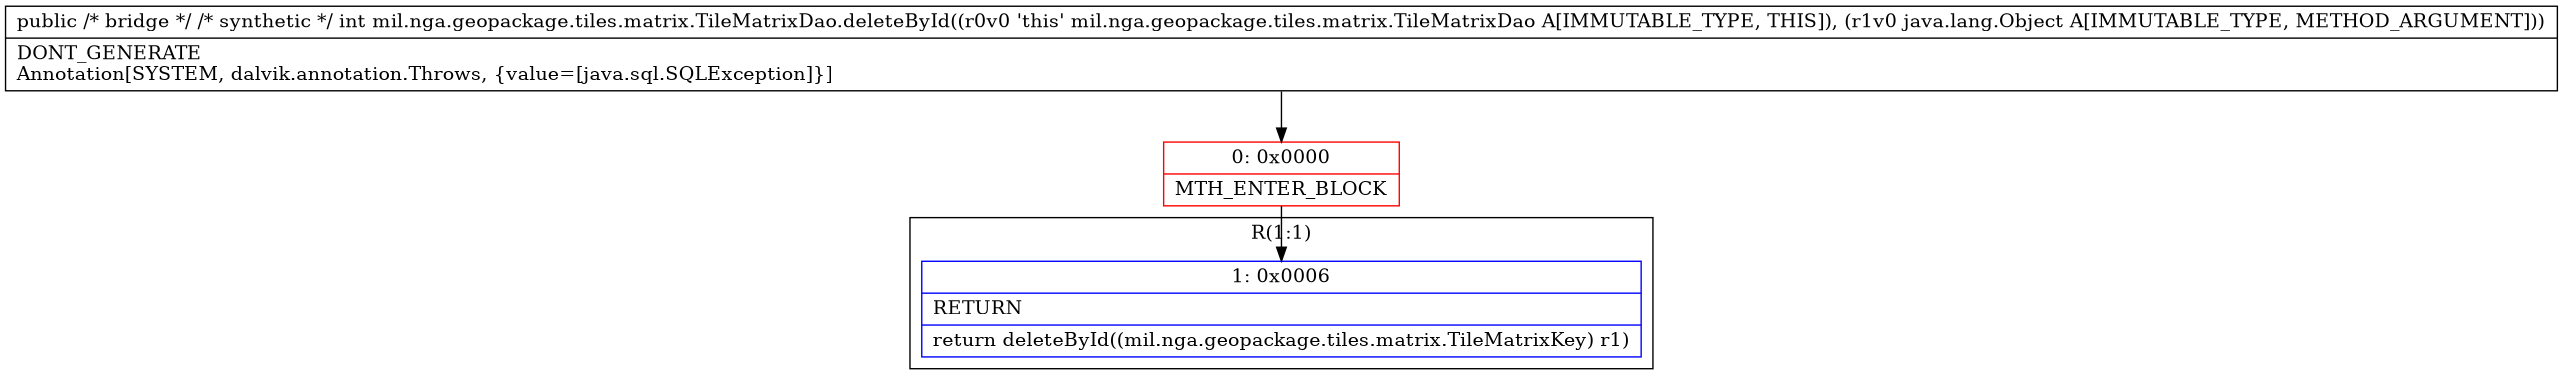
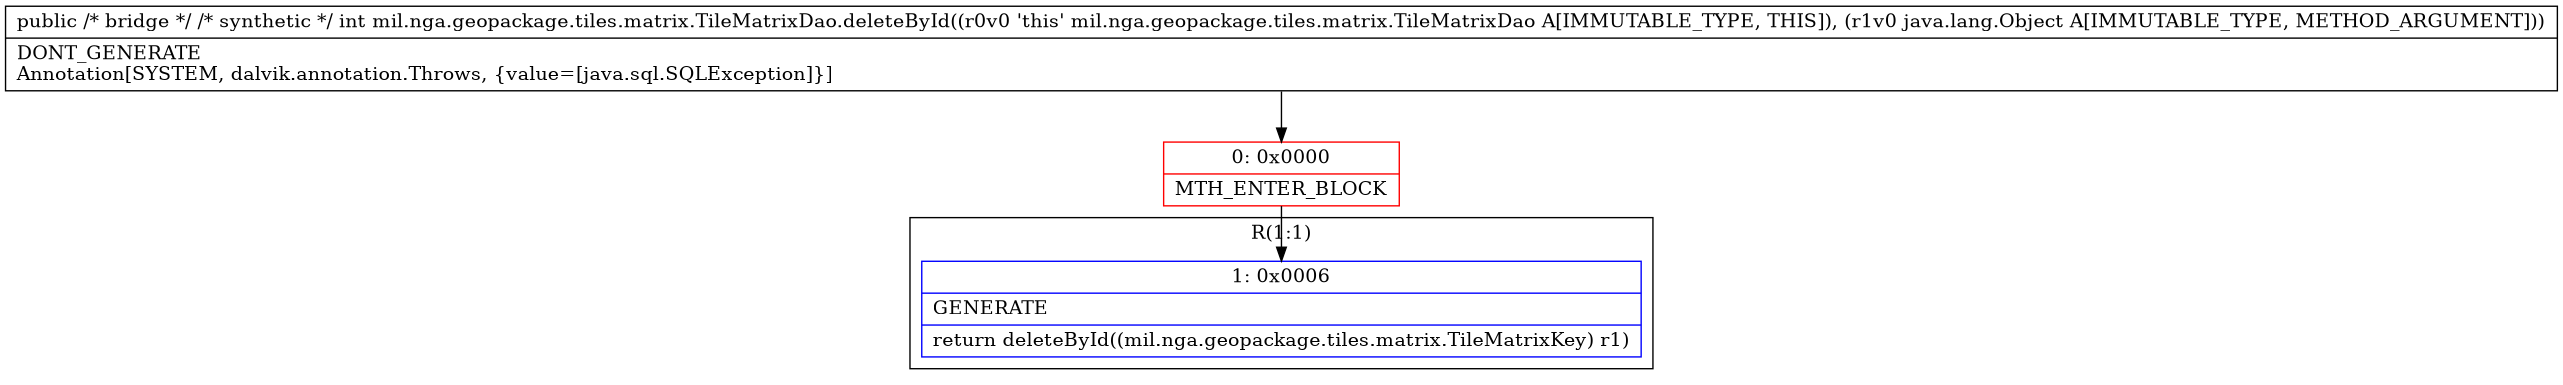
(978, 308) -> (991, 308)
